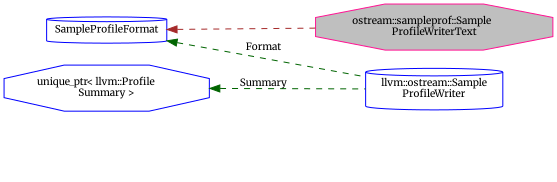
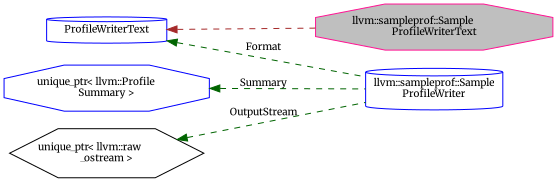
(434, 27) -> (434, 27)
(107, 30) -> (107, 30)
(434, 89) -> (434, 89)
none -> (107, 153)
